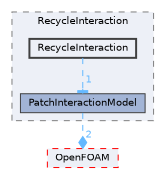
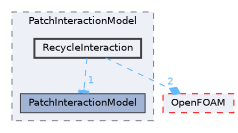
(83, 21) -> (83, 21)
(83, 127) -> (138, 73)
